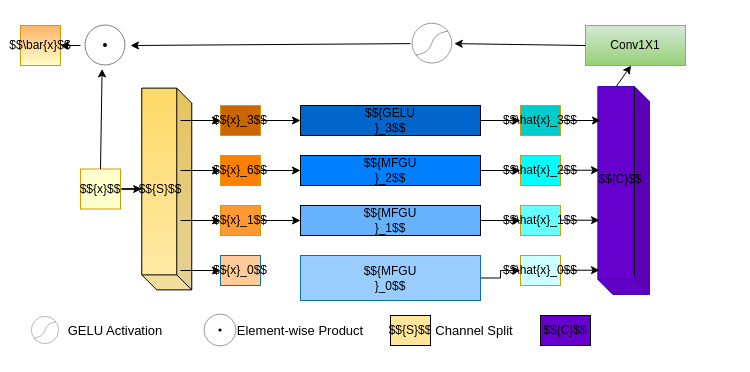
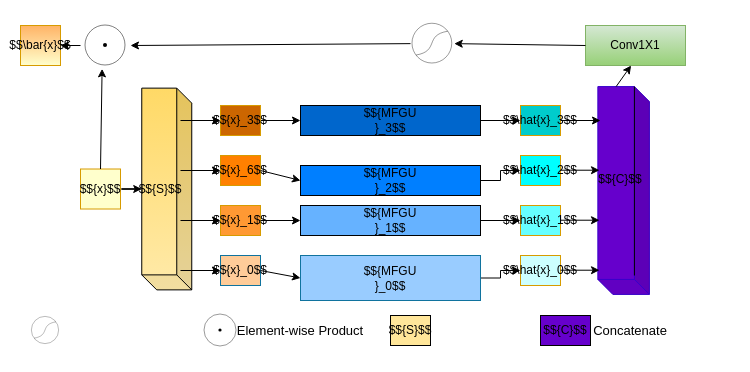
(391, 121) -> (391, 121)
(391, 171) -> (391, 181)
none -> (277, 274)
(116, 331) -> none
(475, 331) -> none
none -> (631, 331)
